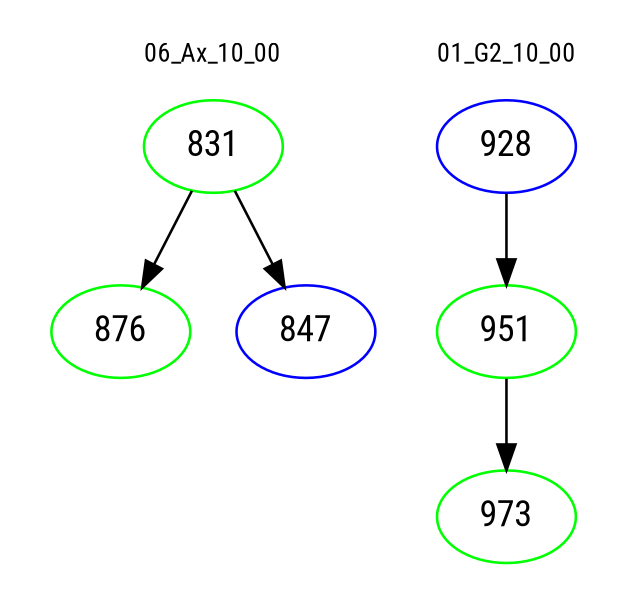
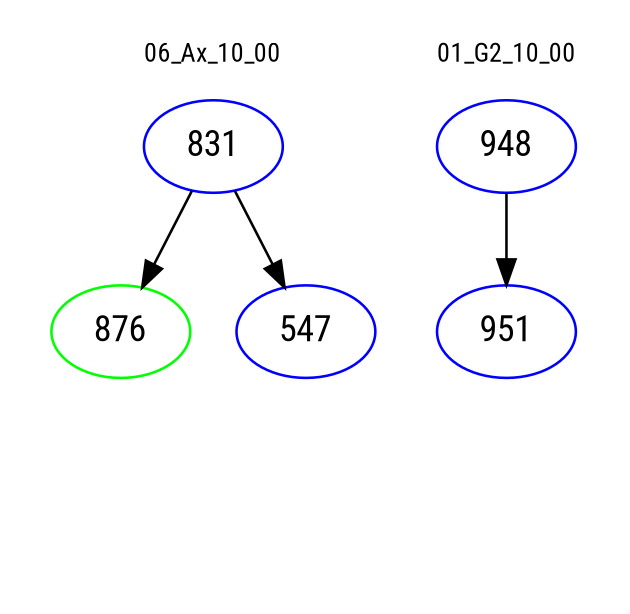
(213, 147) -> (213, 147)
(506, 147) -> (506, 147)
(306, 332) -> (306, 332)
(506, 332) -> (506, 332)
(506, 517) -> none
